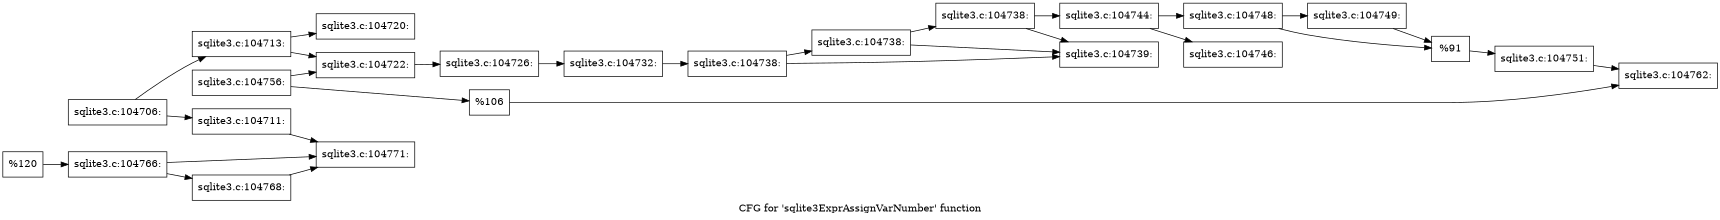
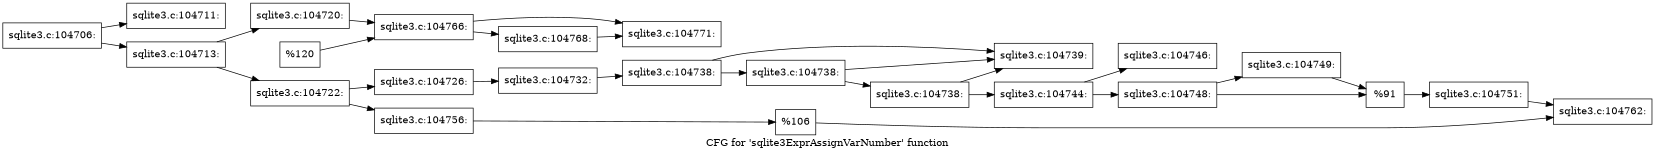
none -> (358, 21)
(300, 74) -> (358, 106)
(300, 137) -> none
